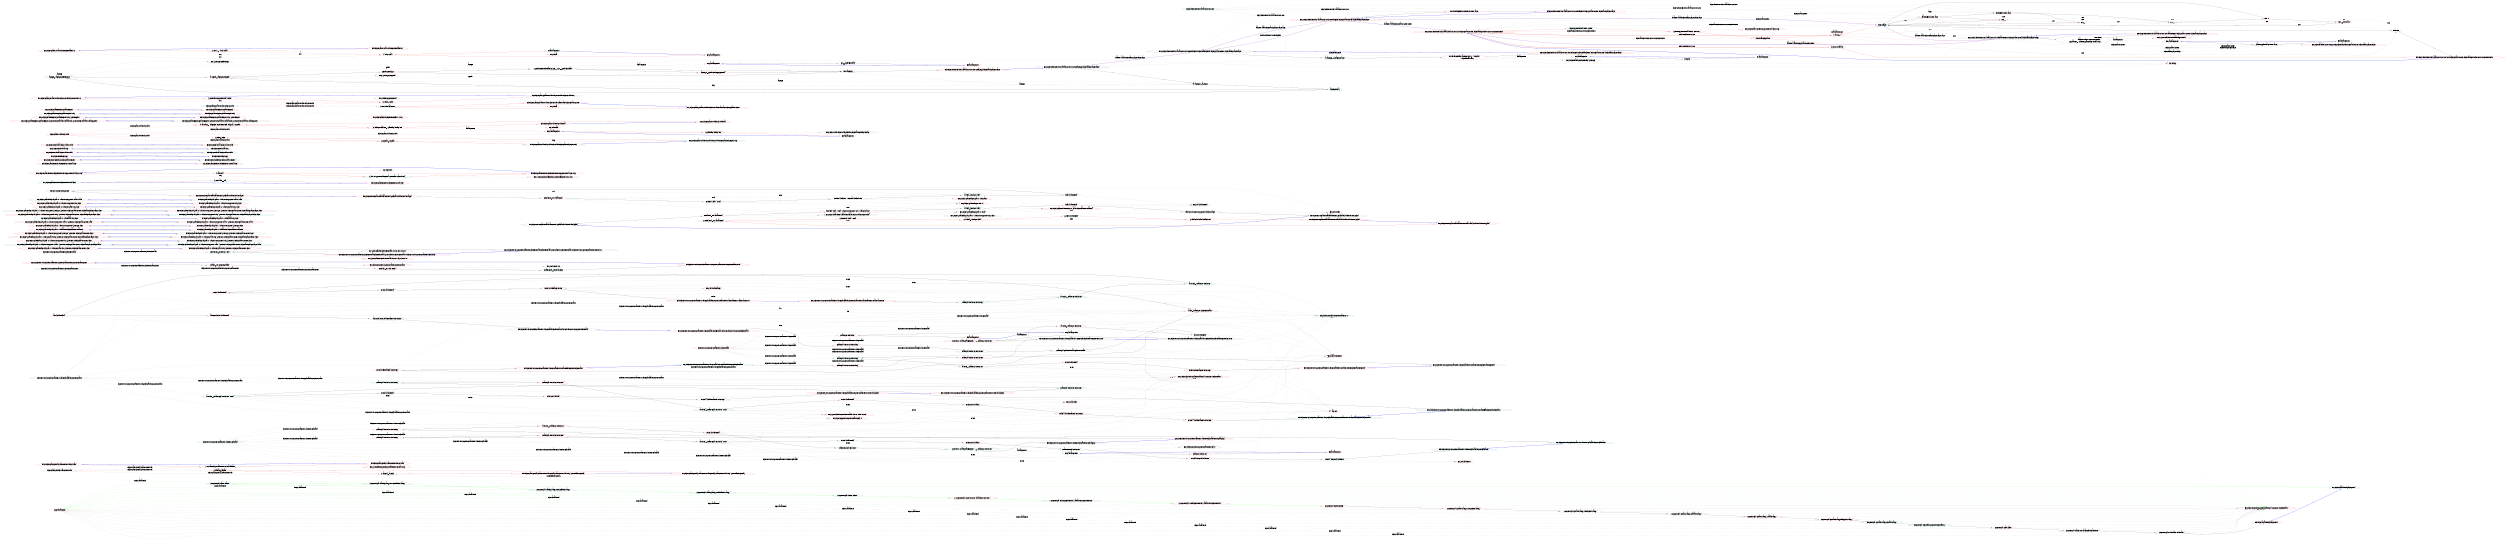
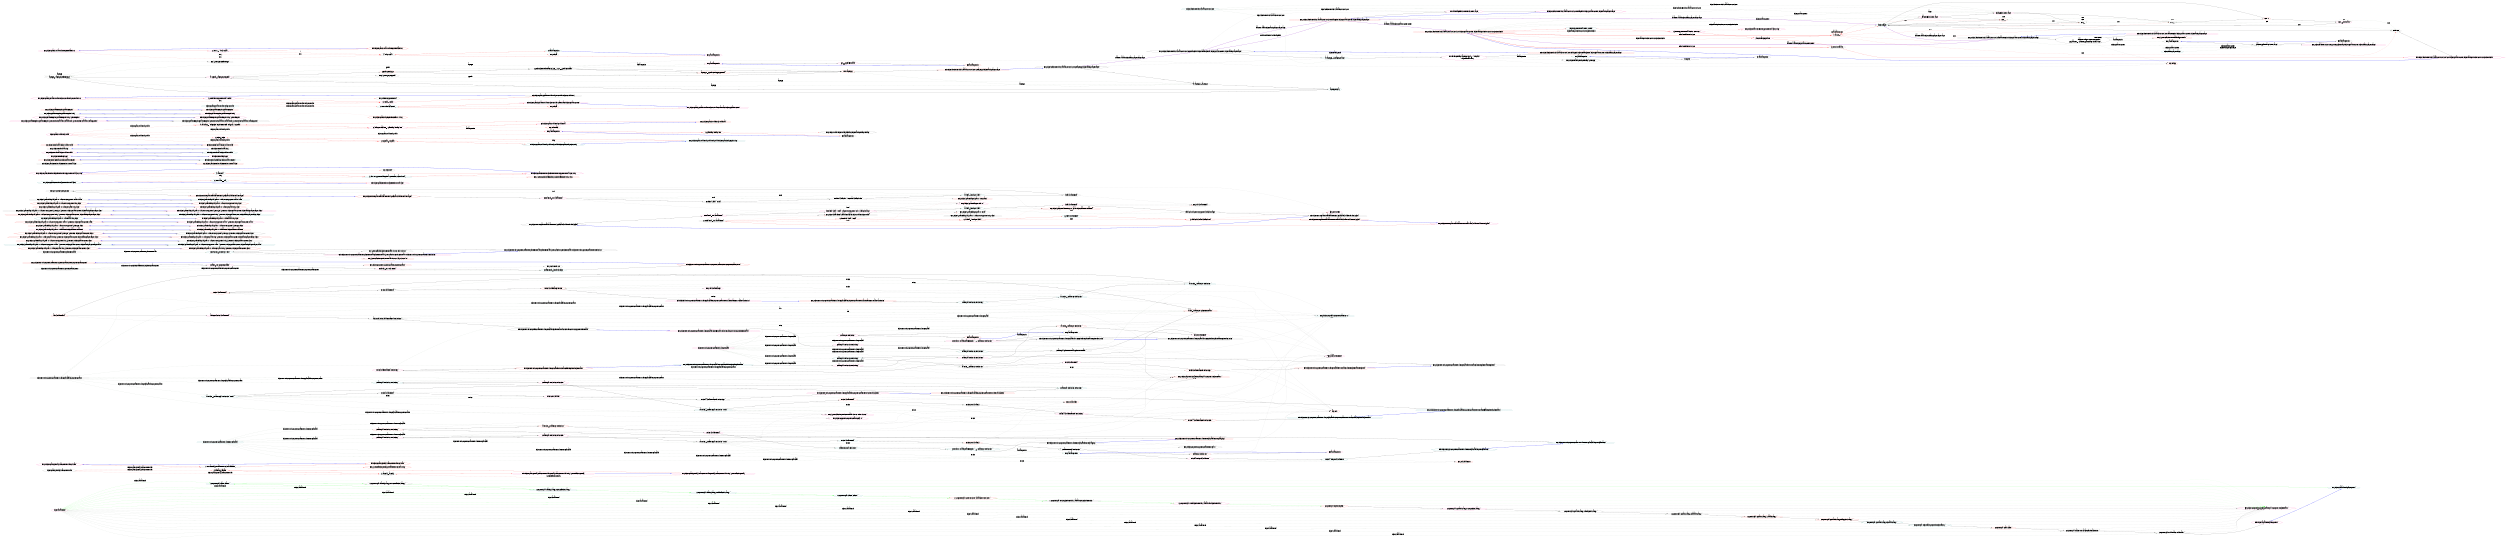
(713, 86) -> (713, 86)
